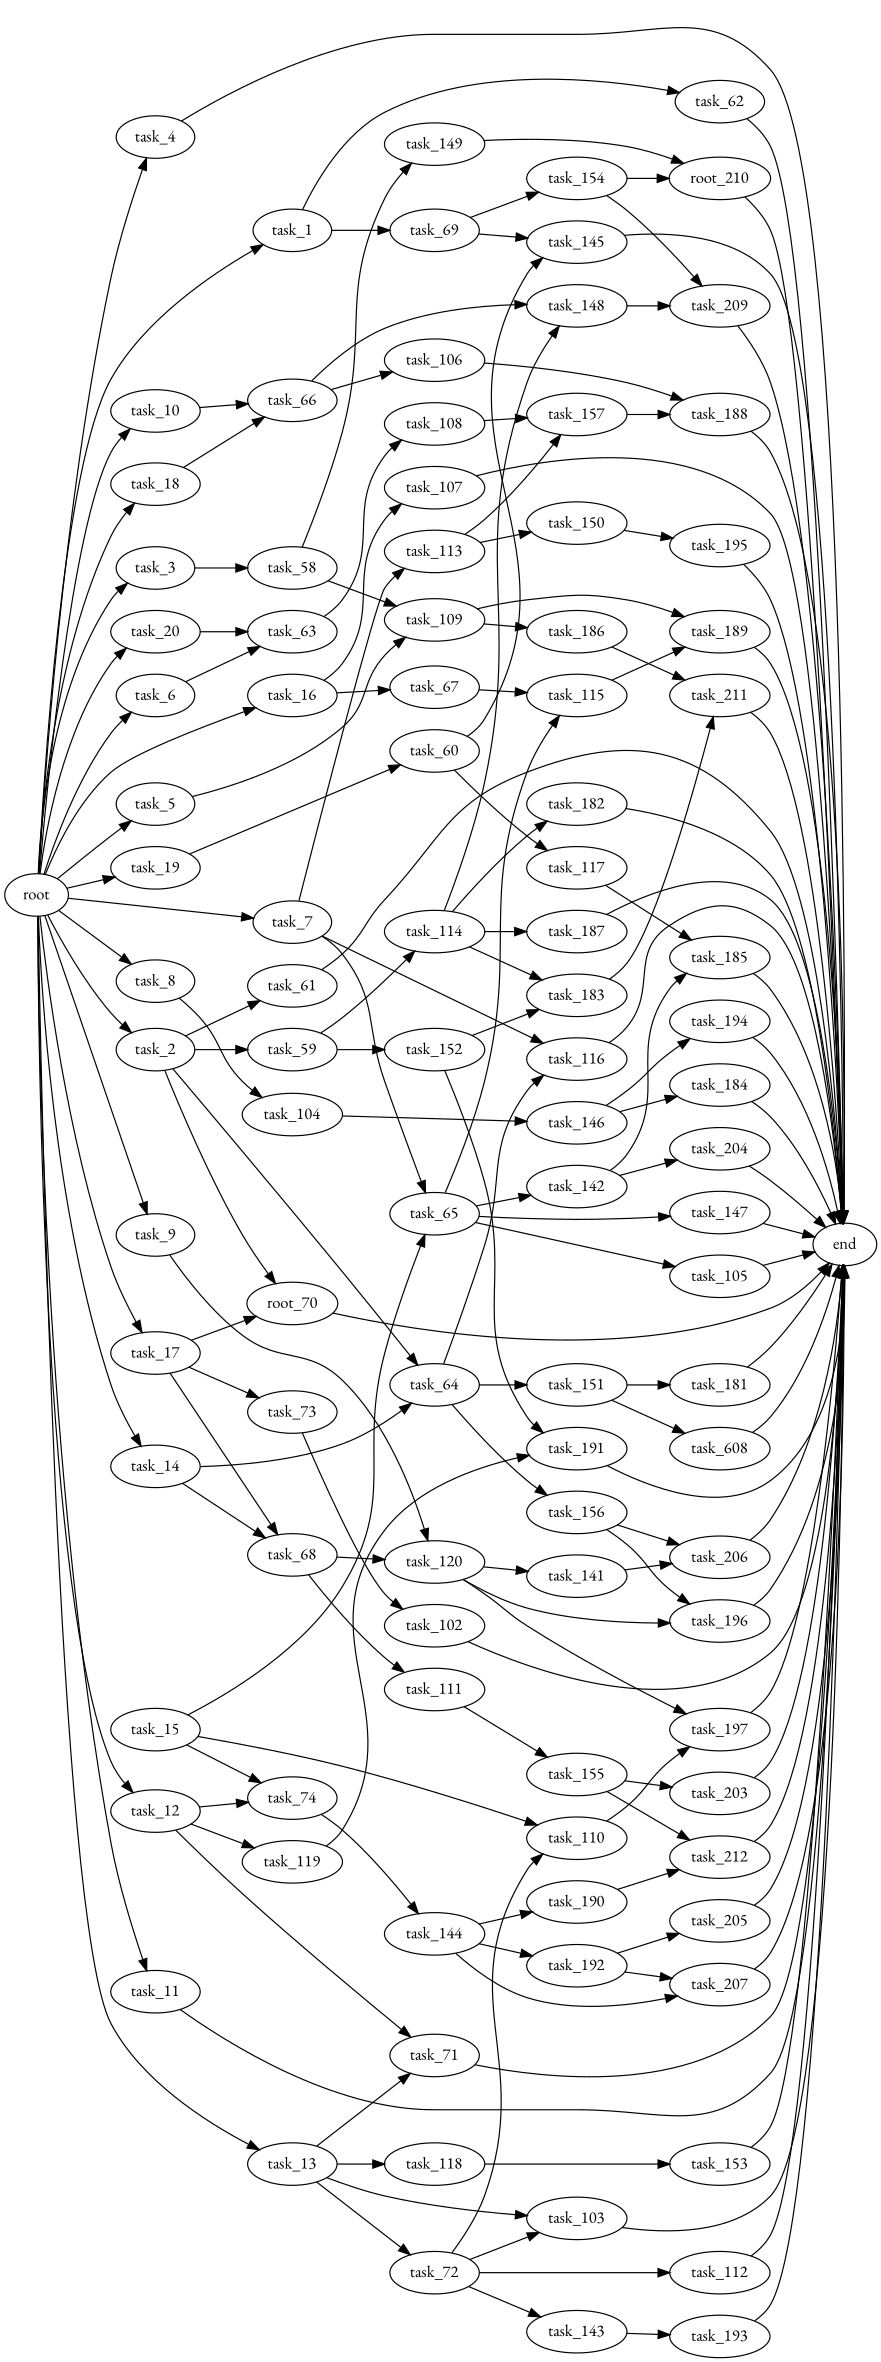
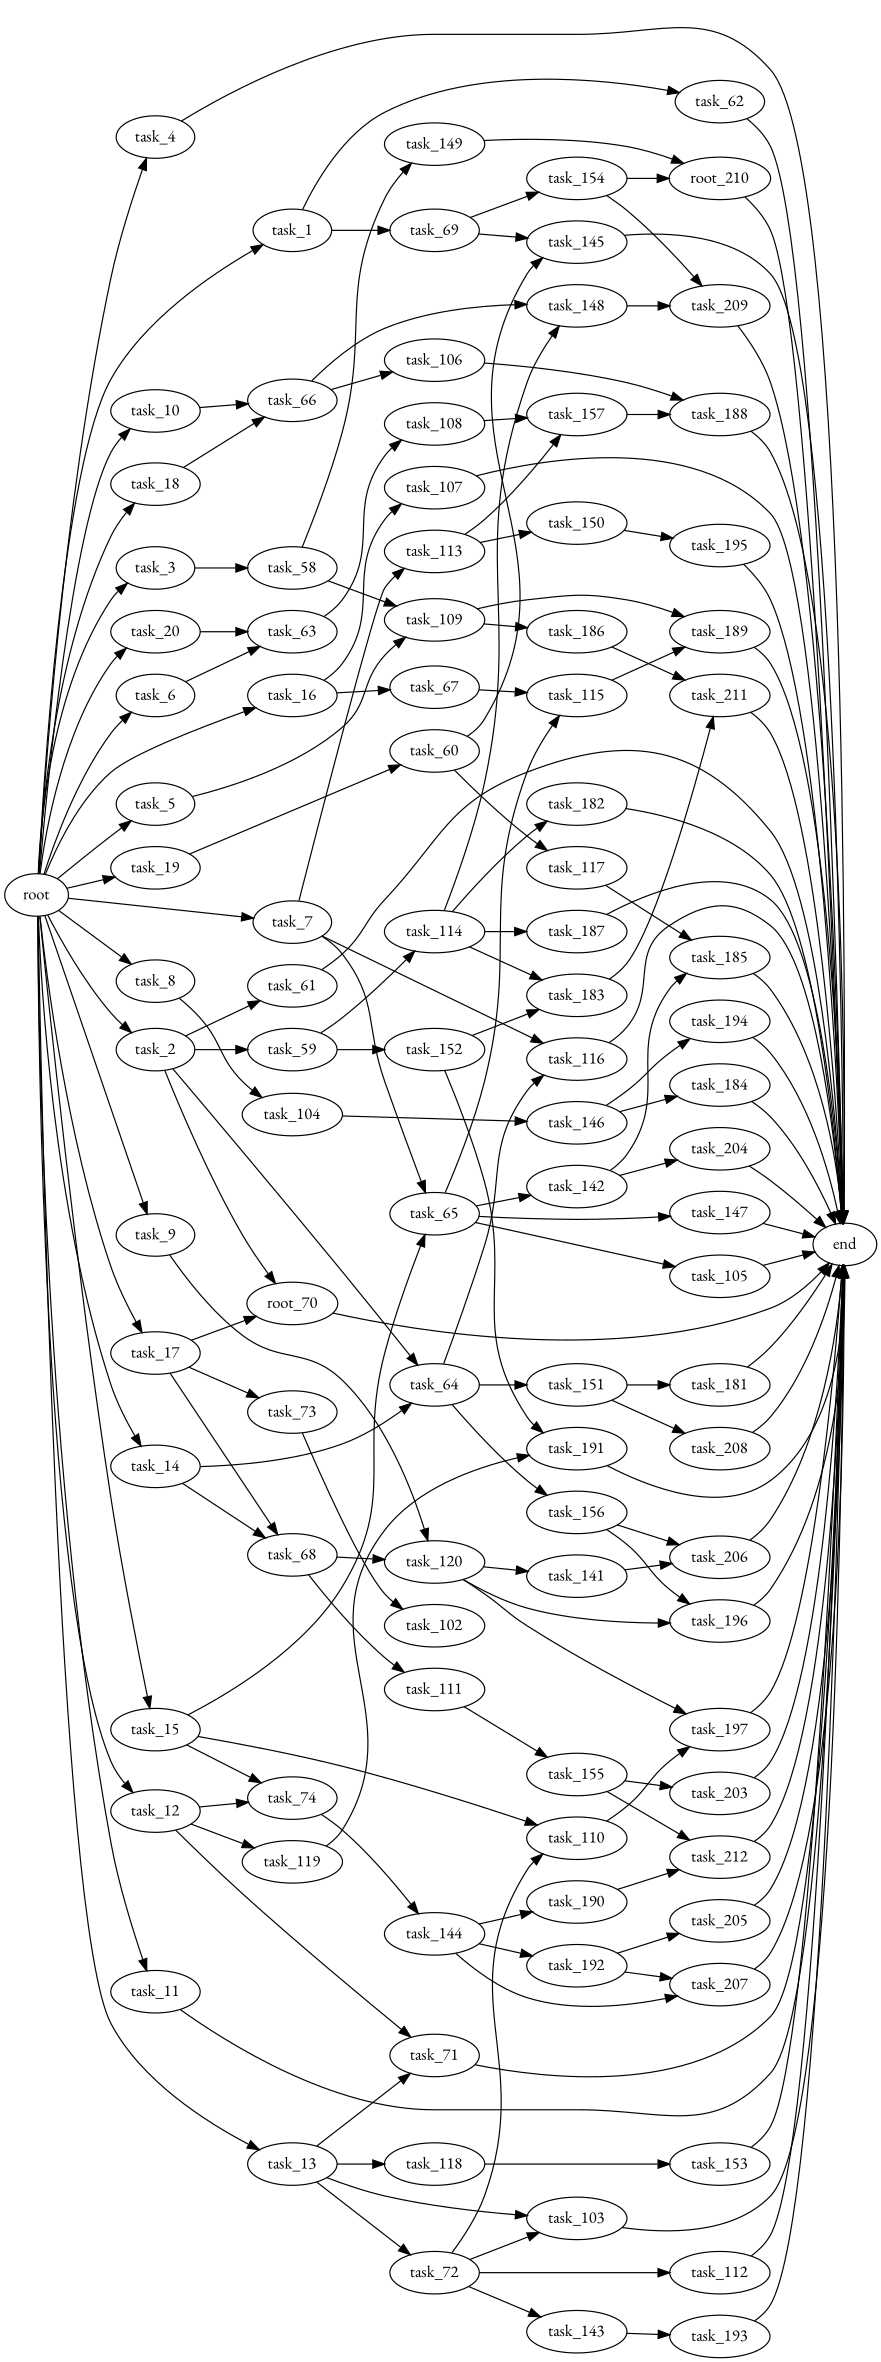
none -> (87, 1327)
(720, 1449) -> (720, 1449)
(781, 1639) -> none
